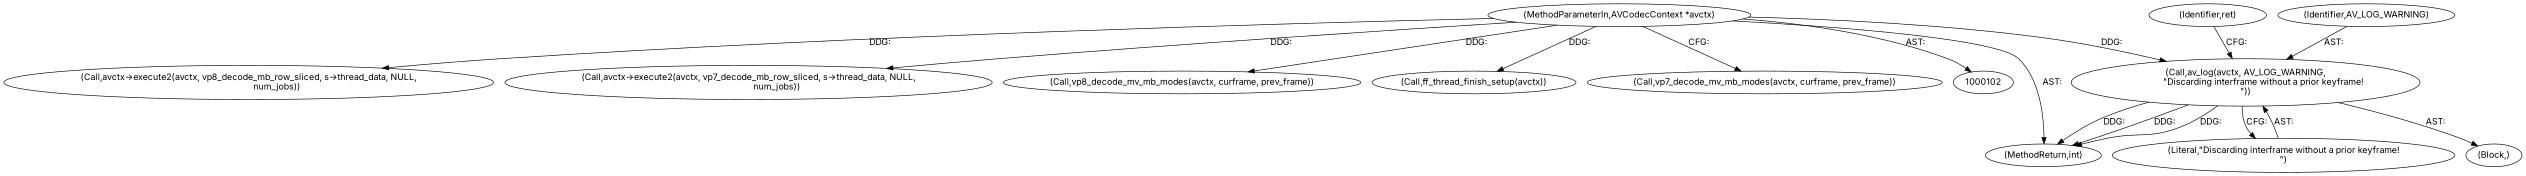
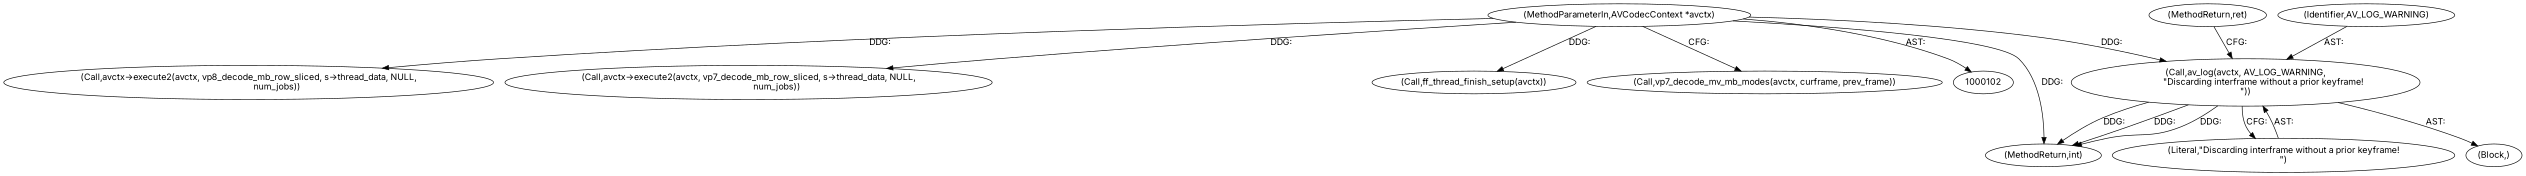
(2208, 15) -> (2208, 15)
(1182, 82) -> none
(2054, 82) -> (2054, 82)
